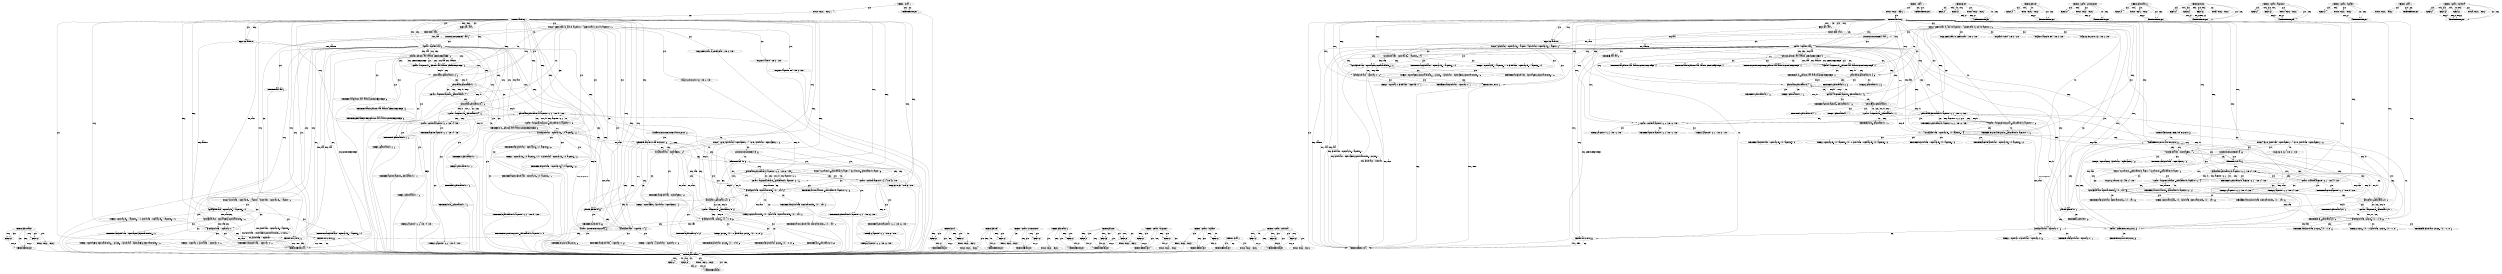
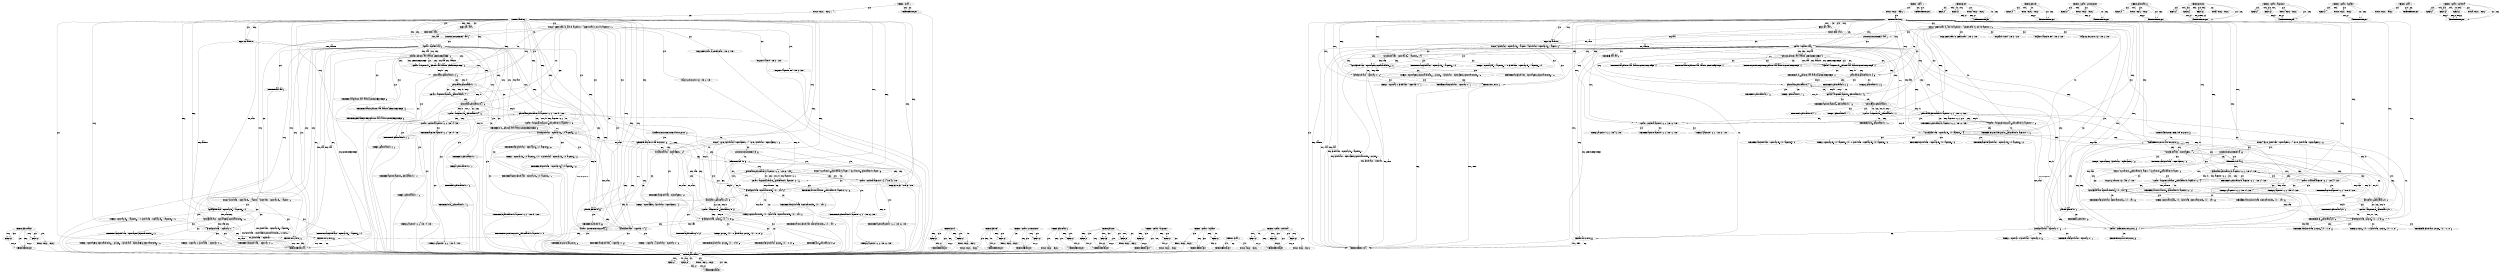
(1623, 126) -> (1633, 128)
(440, 129) -> (437, 128)
(2285, 152) -> none
(427, 171) -> (427, 171)
(2309, 188) -> (2302, 186)
(880, 234) -> none
